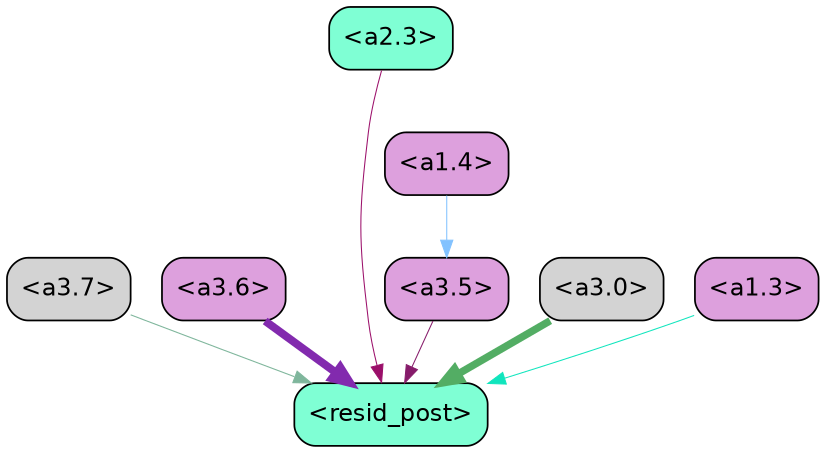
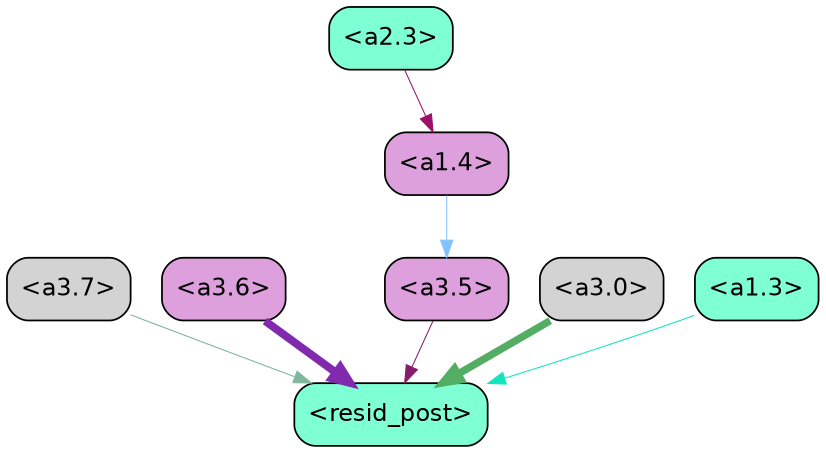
(361, 218) -> (415, 93)
(757, 289) -> (757, 289)
